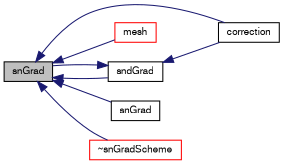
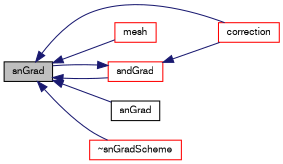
(249, 32) -> (249, 32)
(136, 72) -> (136, 72)
